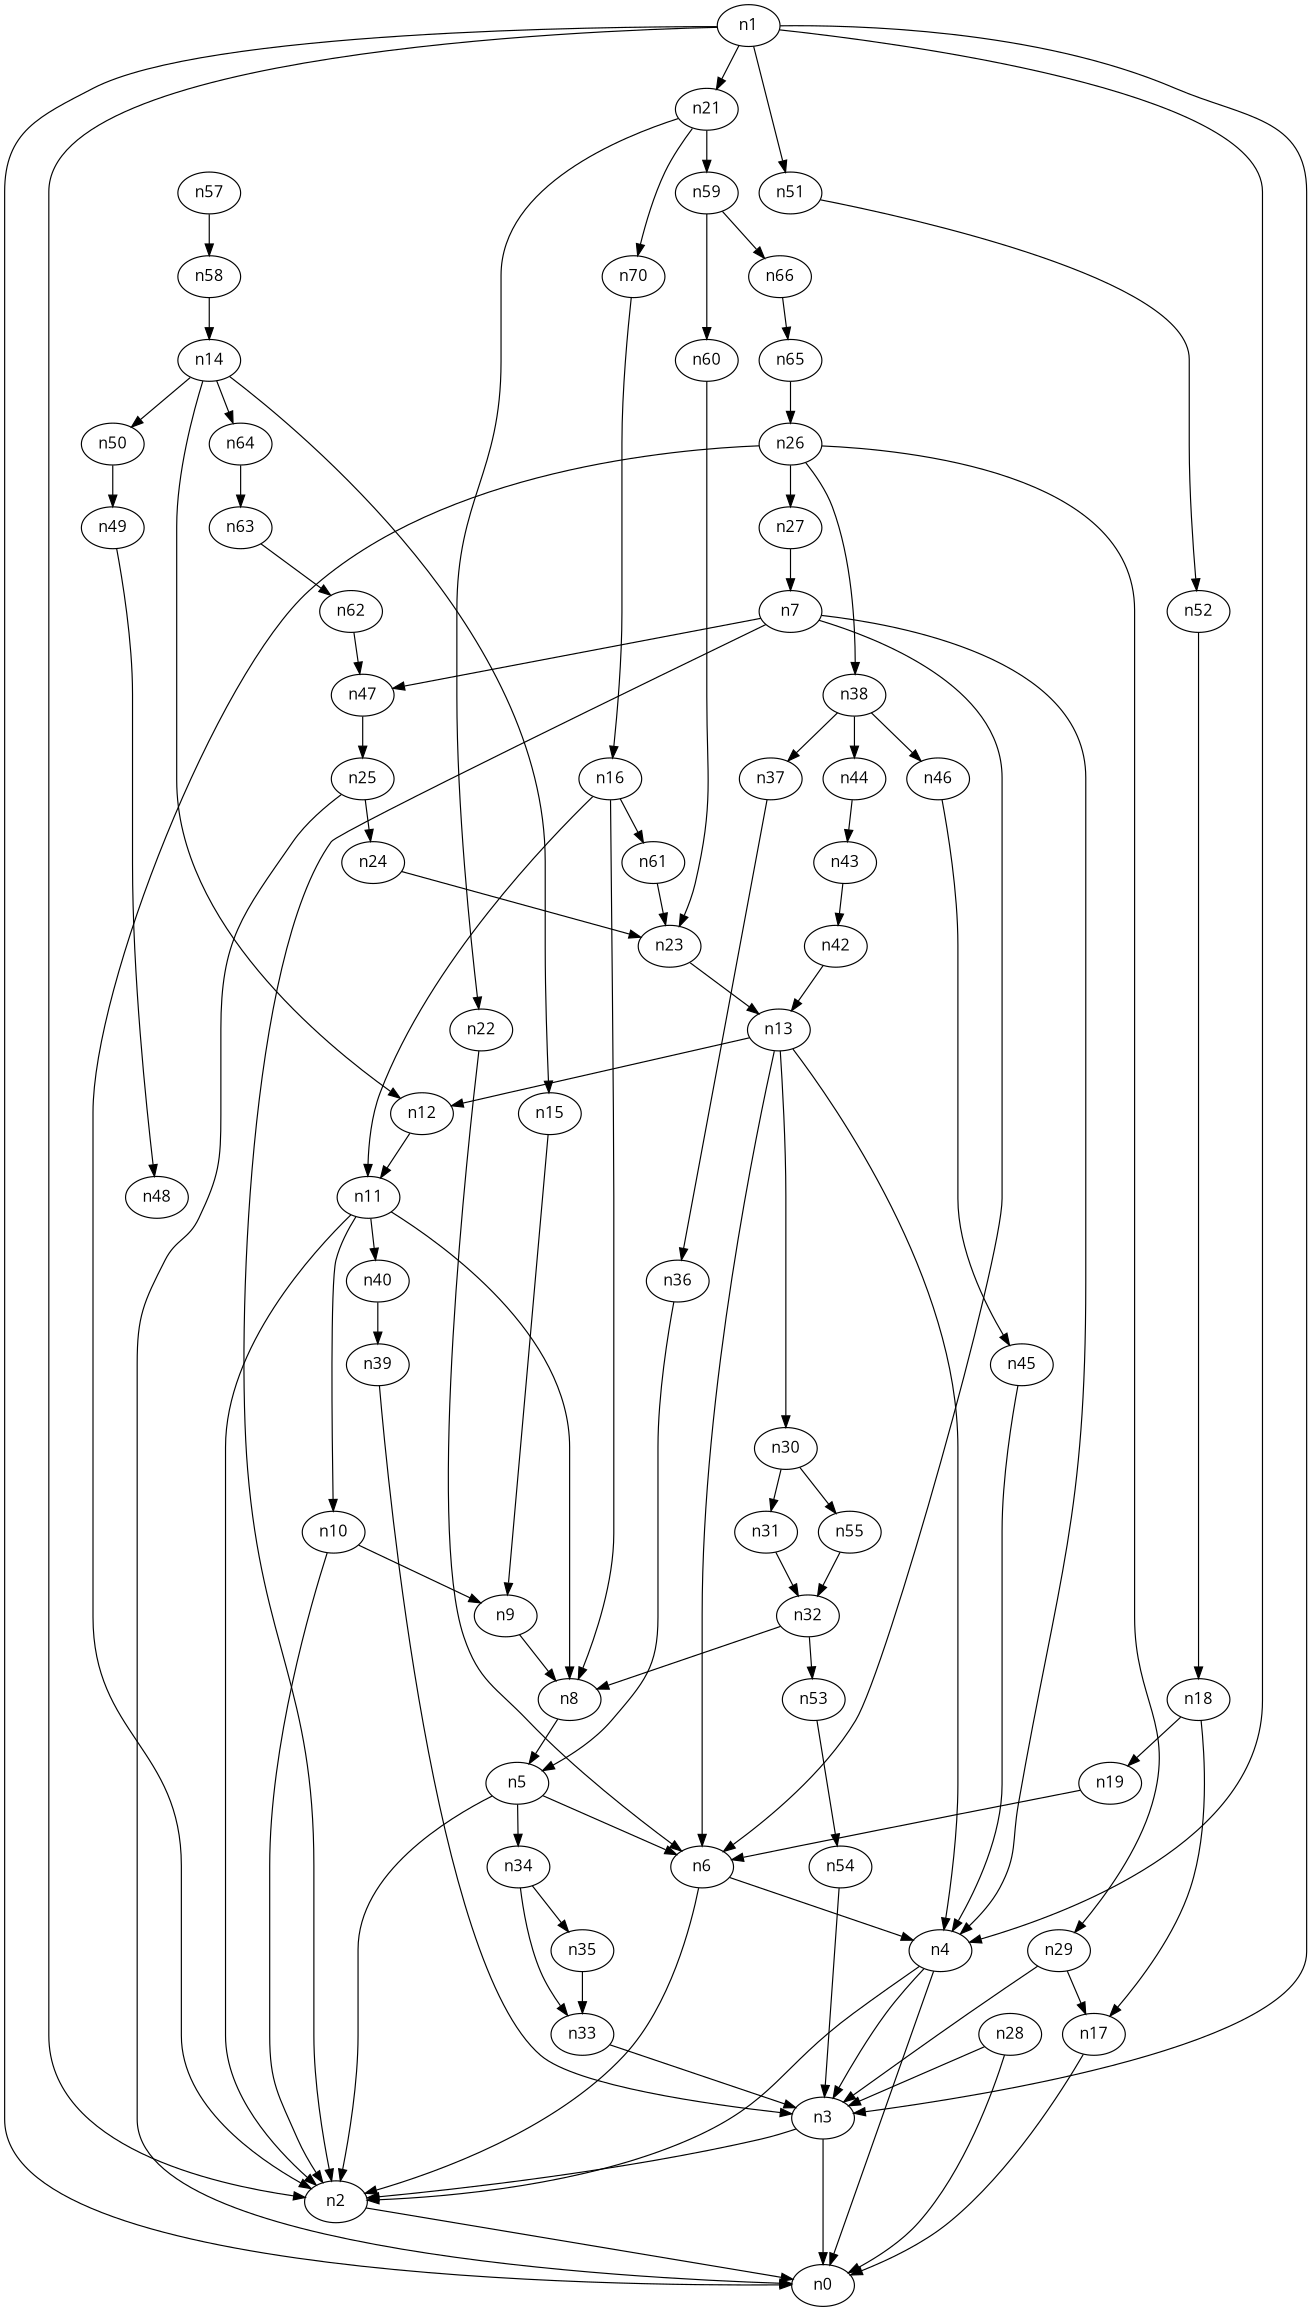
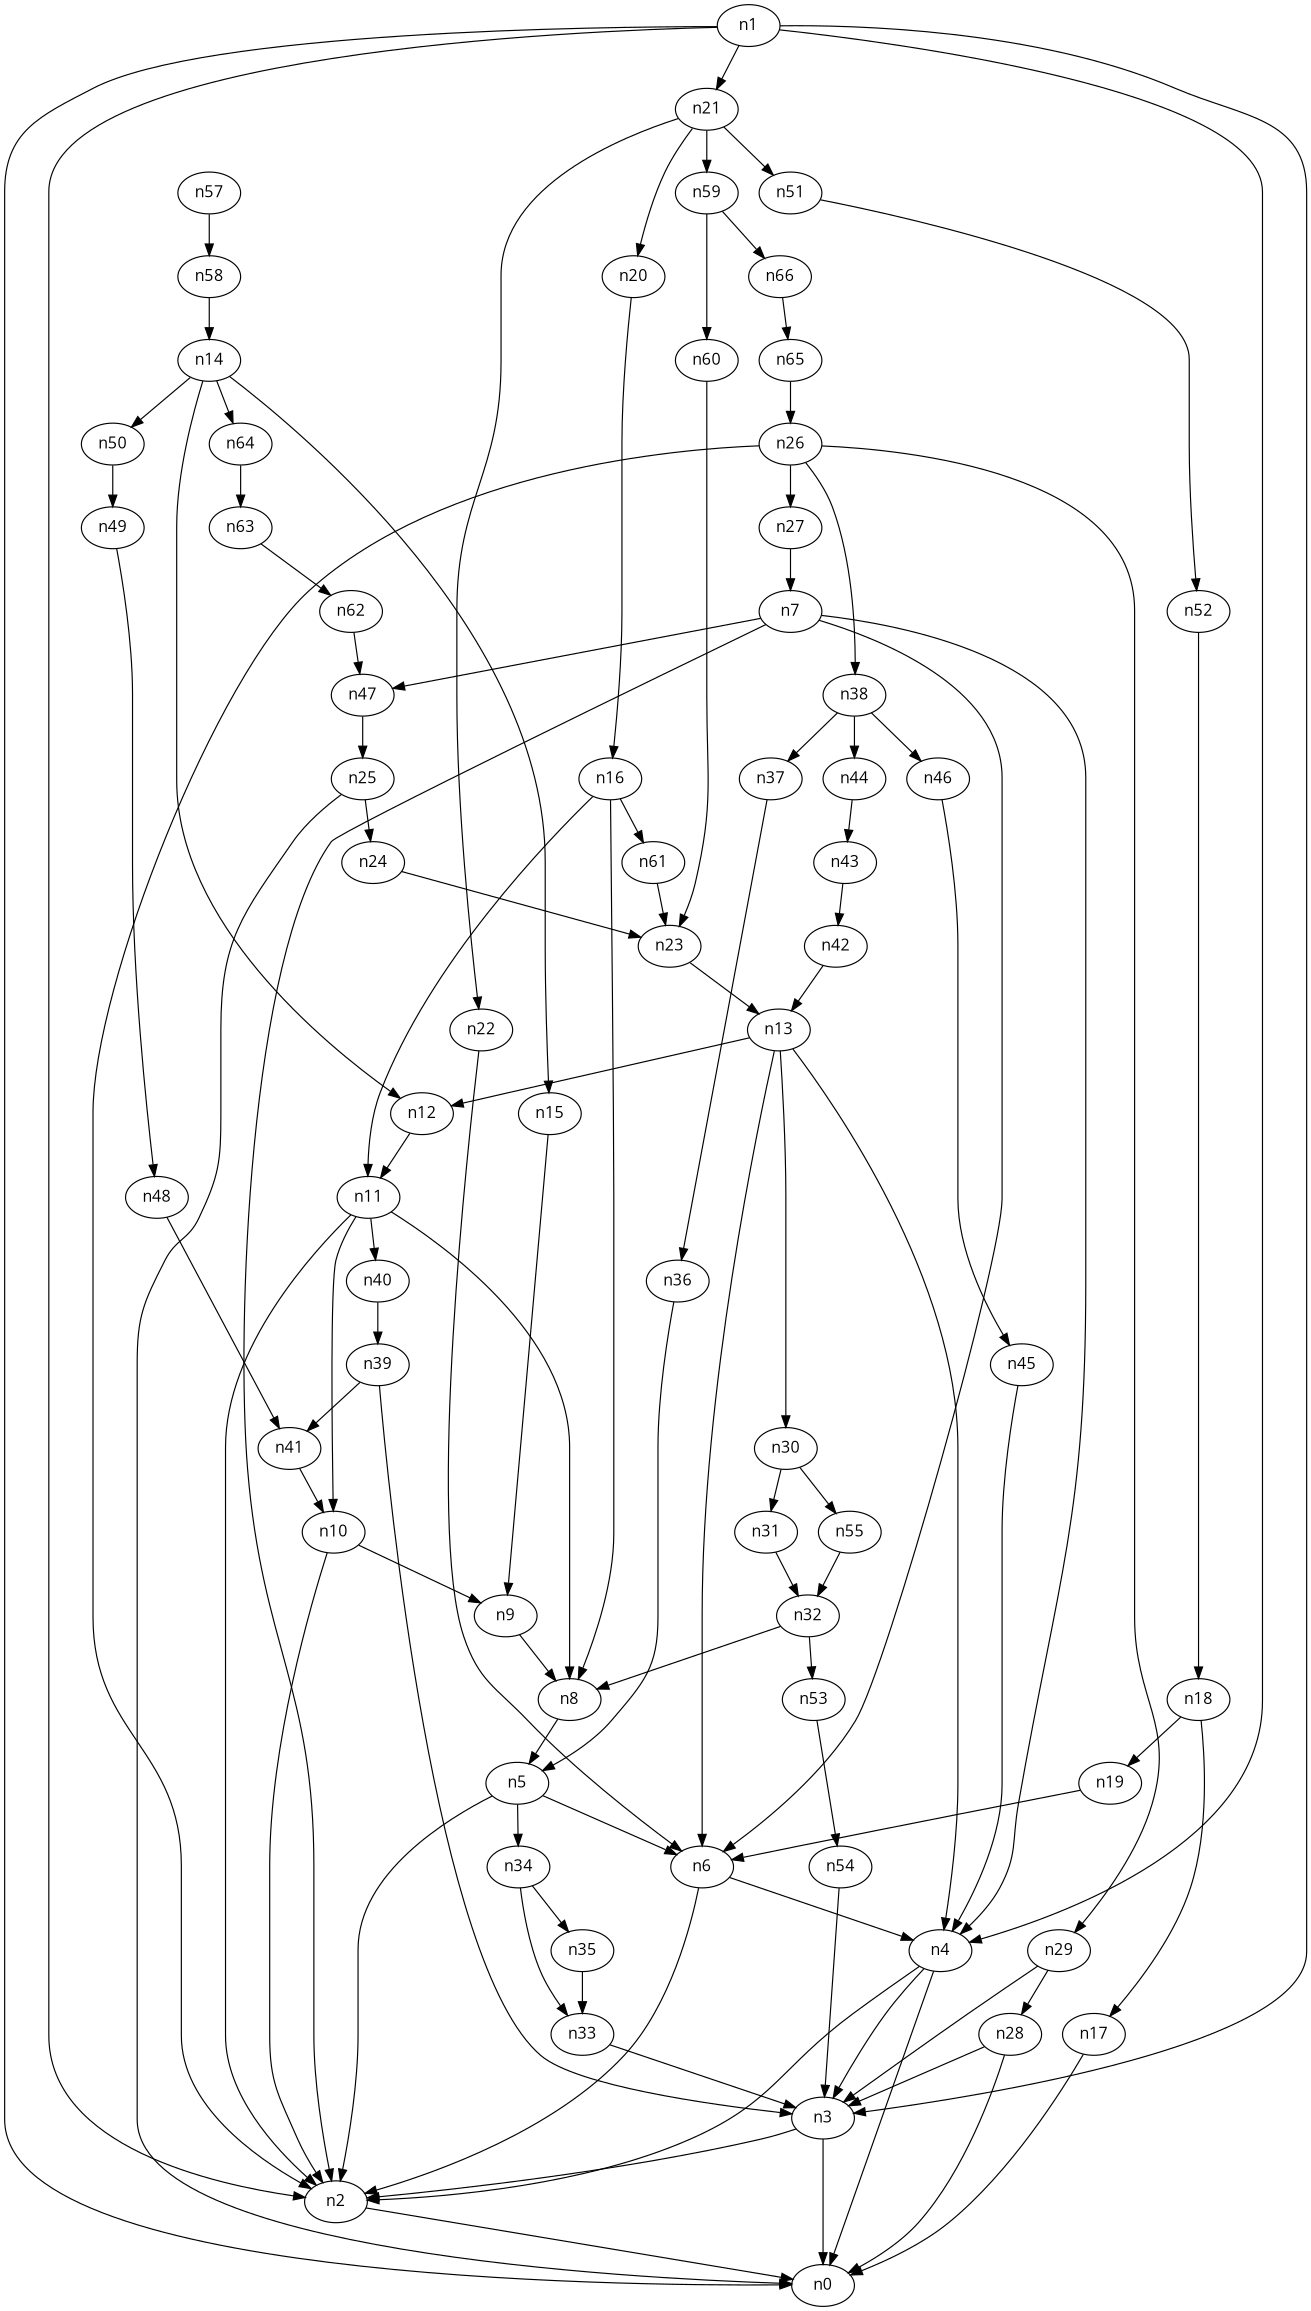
(768, 104) -> (744, 147)
(634, 277) -> (634, 277)
none -> (289, 1448)
(1074, 1987) -> (1038, 1987)
